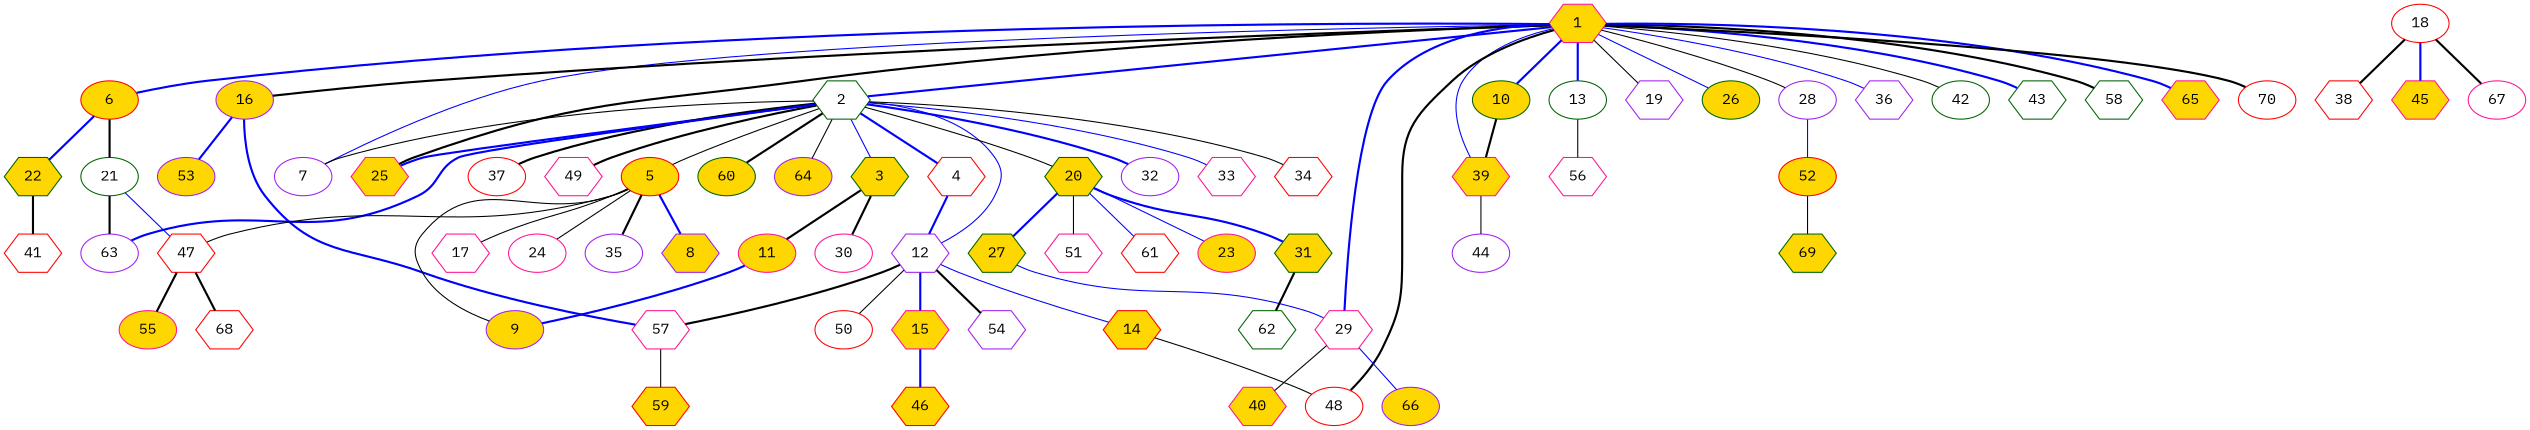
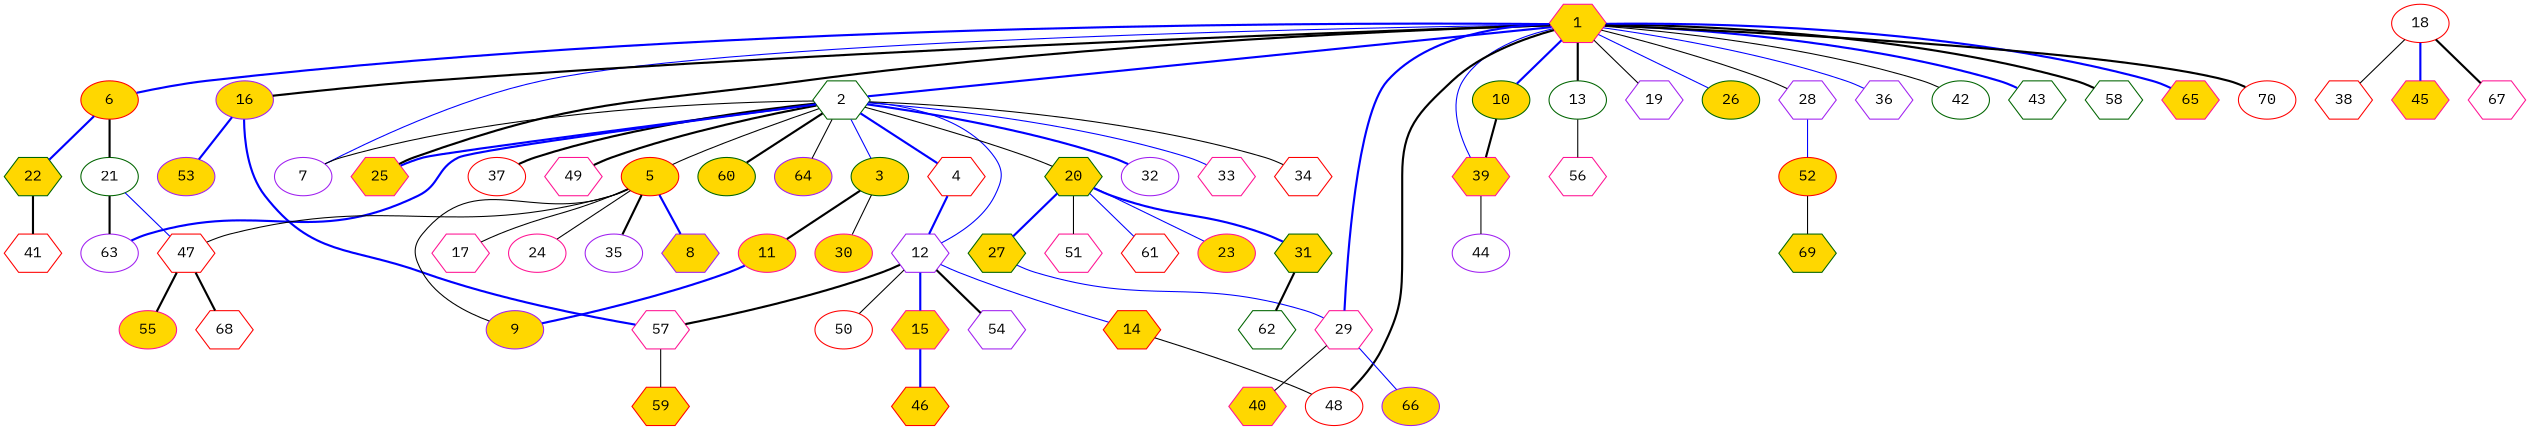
(2382, 61) -> (2382, 61)
(1578, 62) -> (1578, 62)
(1808, 100) -> (1808, 100)
(2497, 100) -> (2497, 100)
(880, 177) -> (880, 177)
(862, 215) -> (862, 215)
(844, 253) -> (844, 253)
